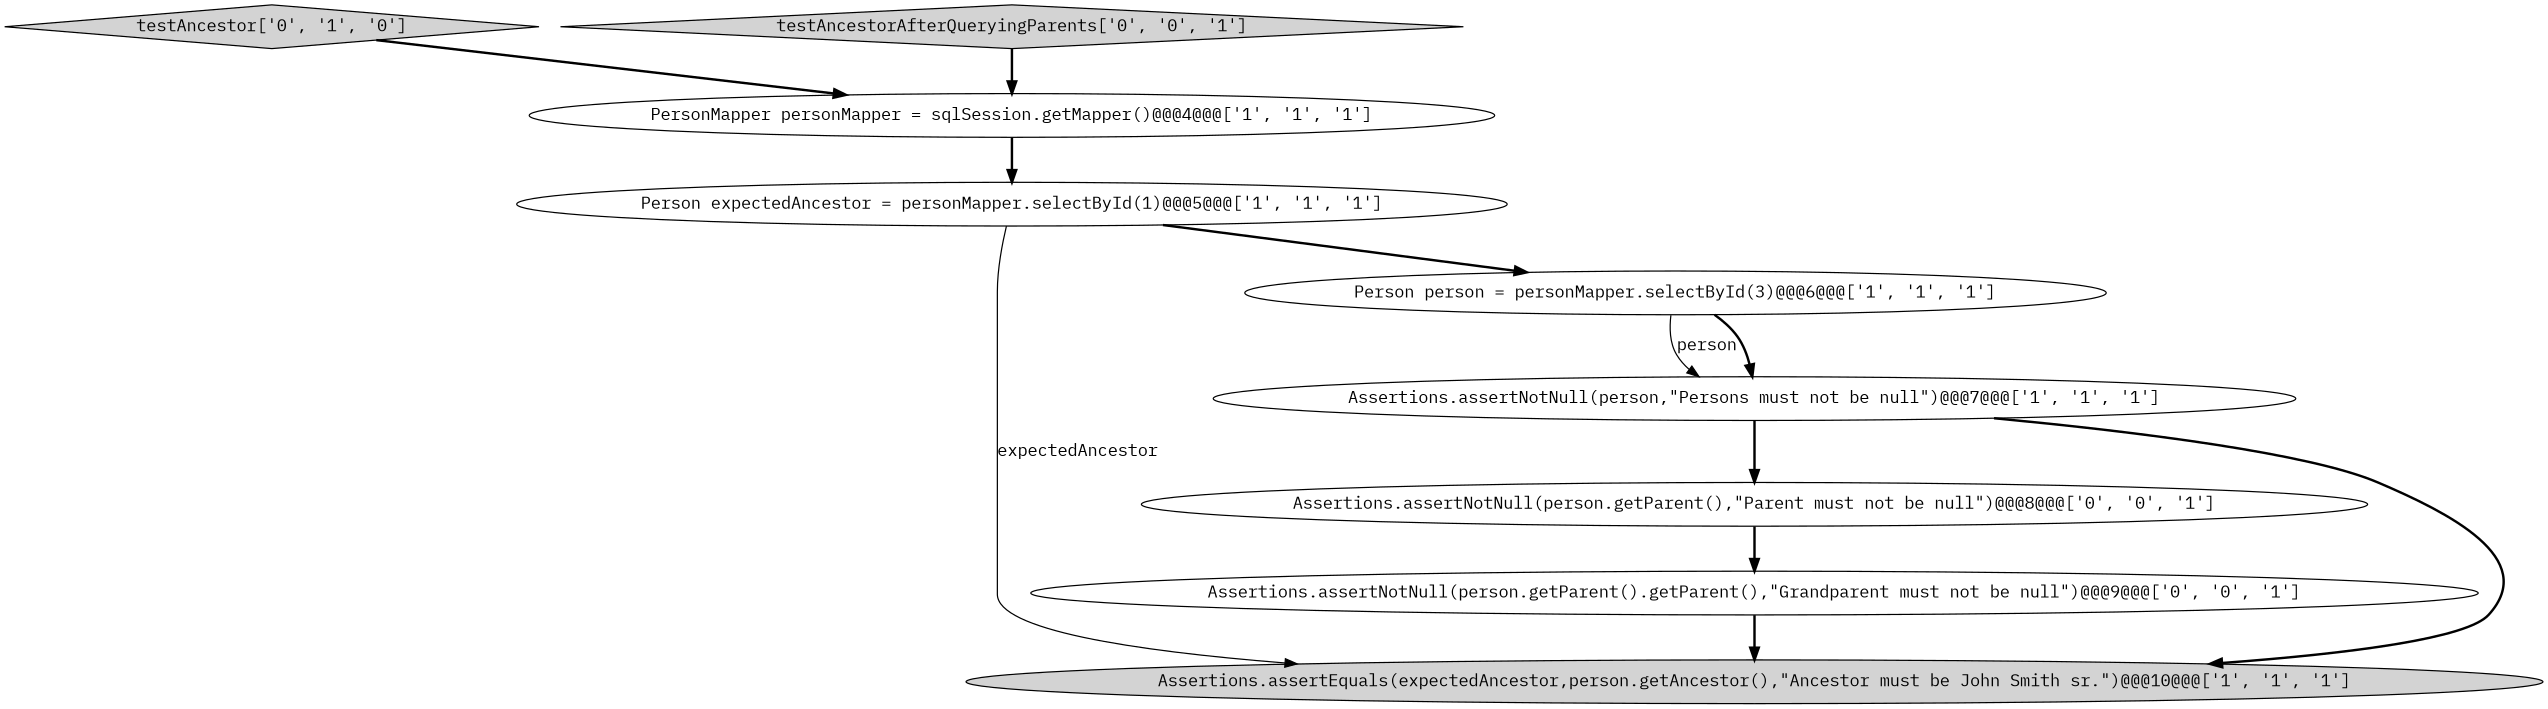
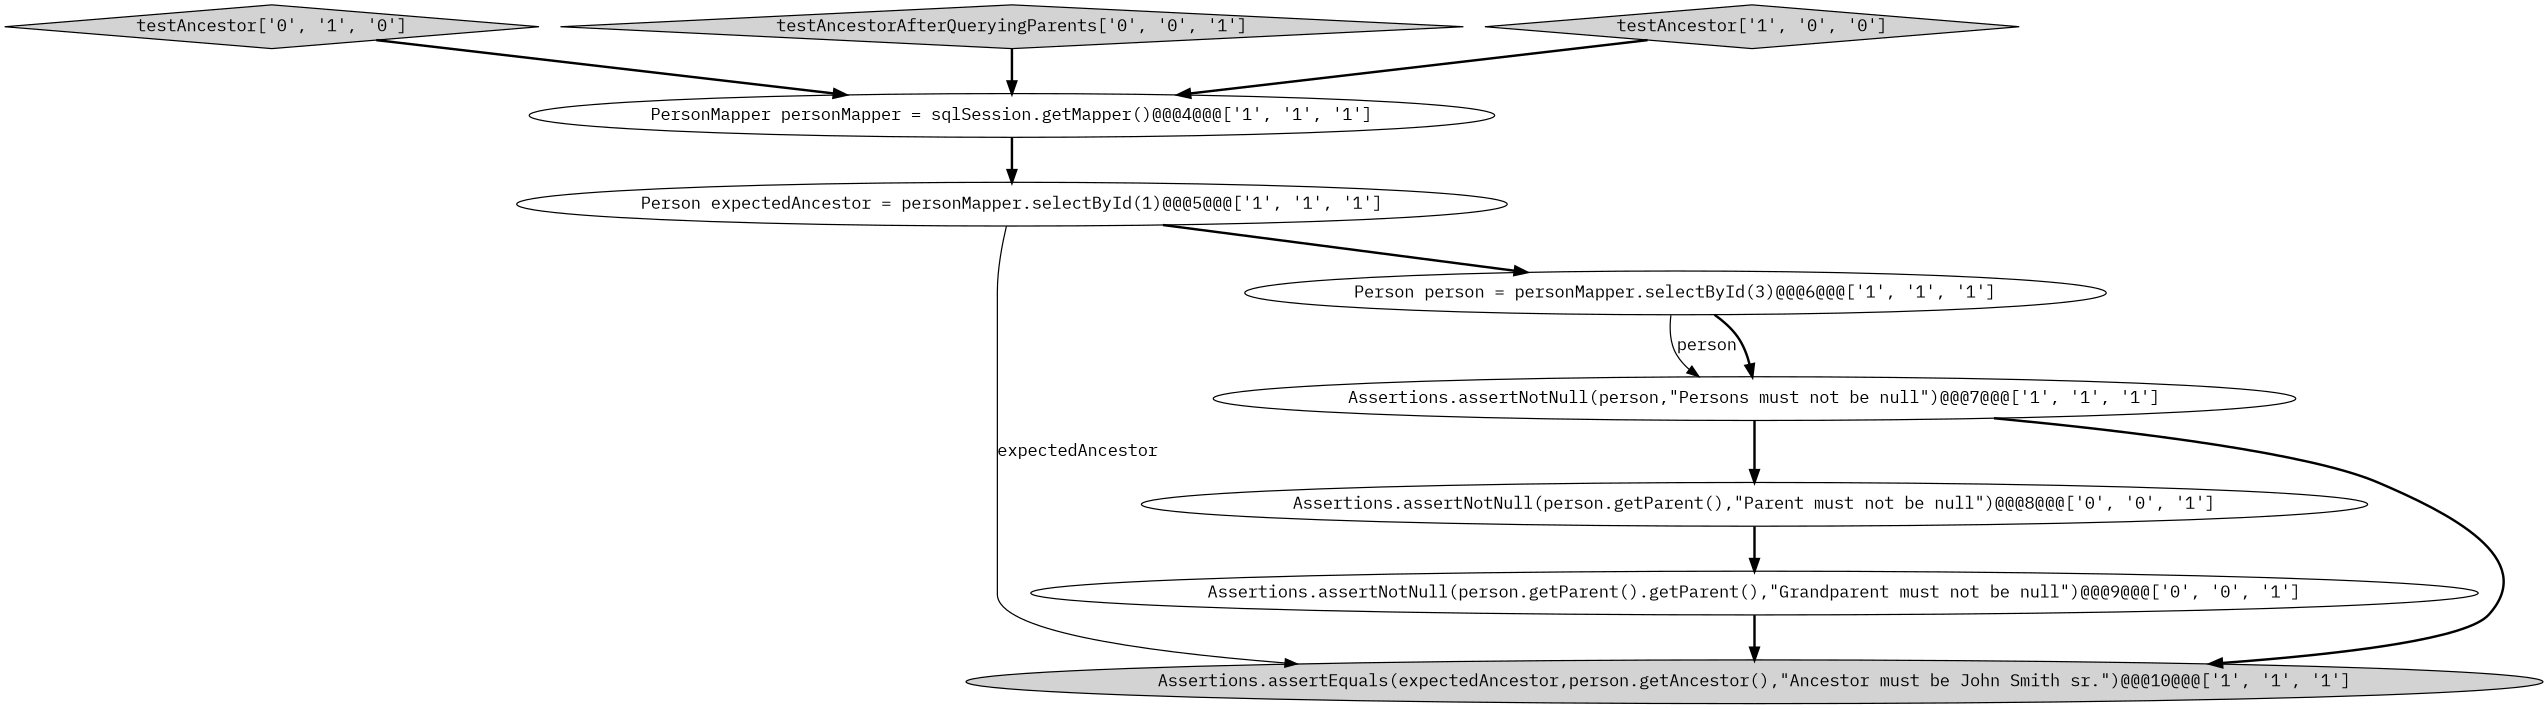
none -> (1752, 27)
